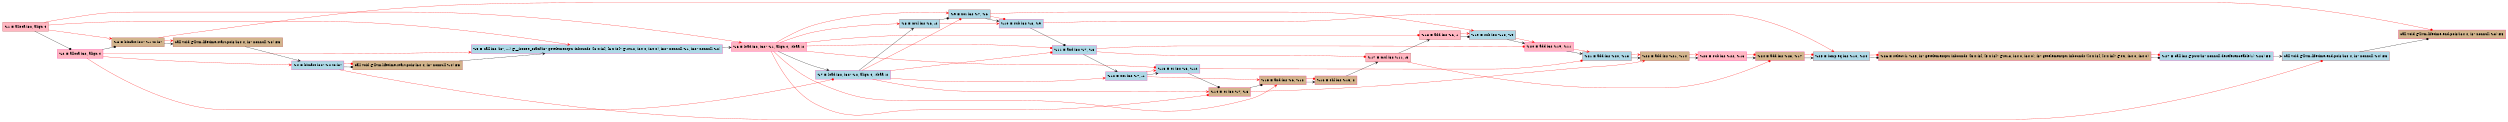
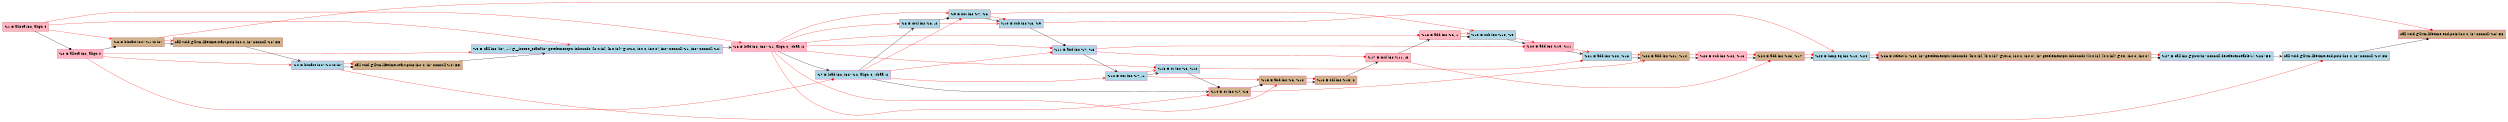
(1039, 91) -> (1039, 91)
